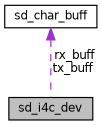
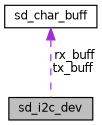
(51, 109) -> (51, 109)
